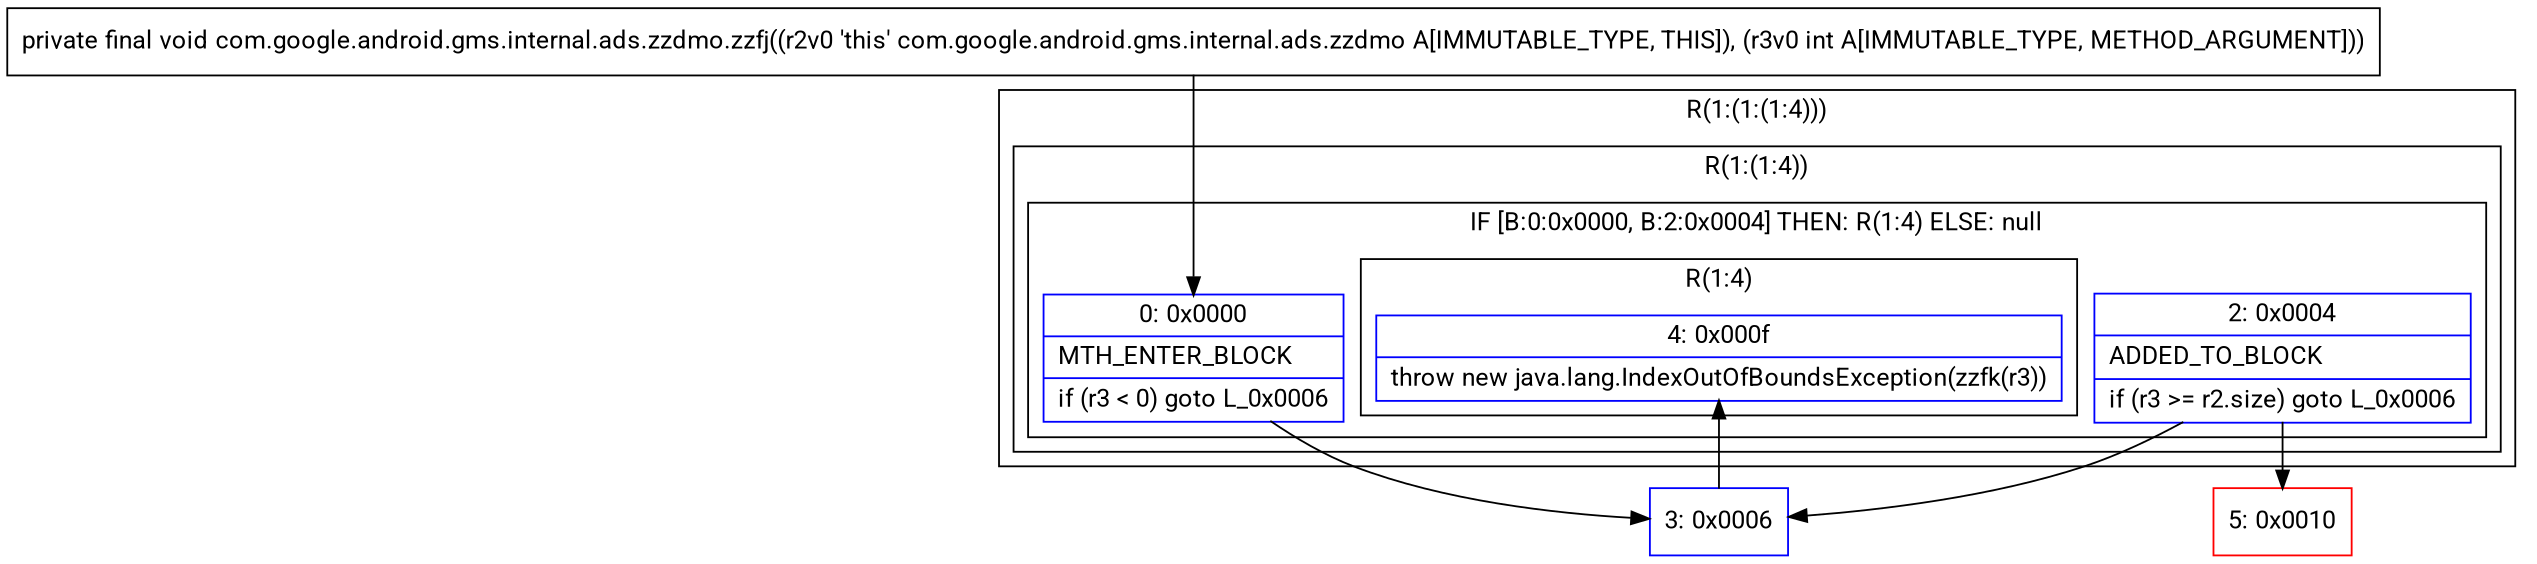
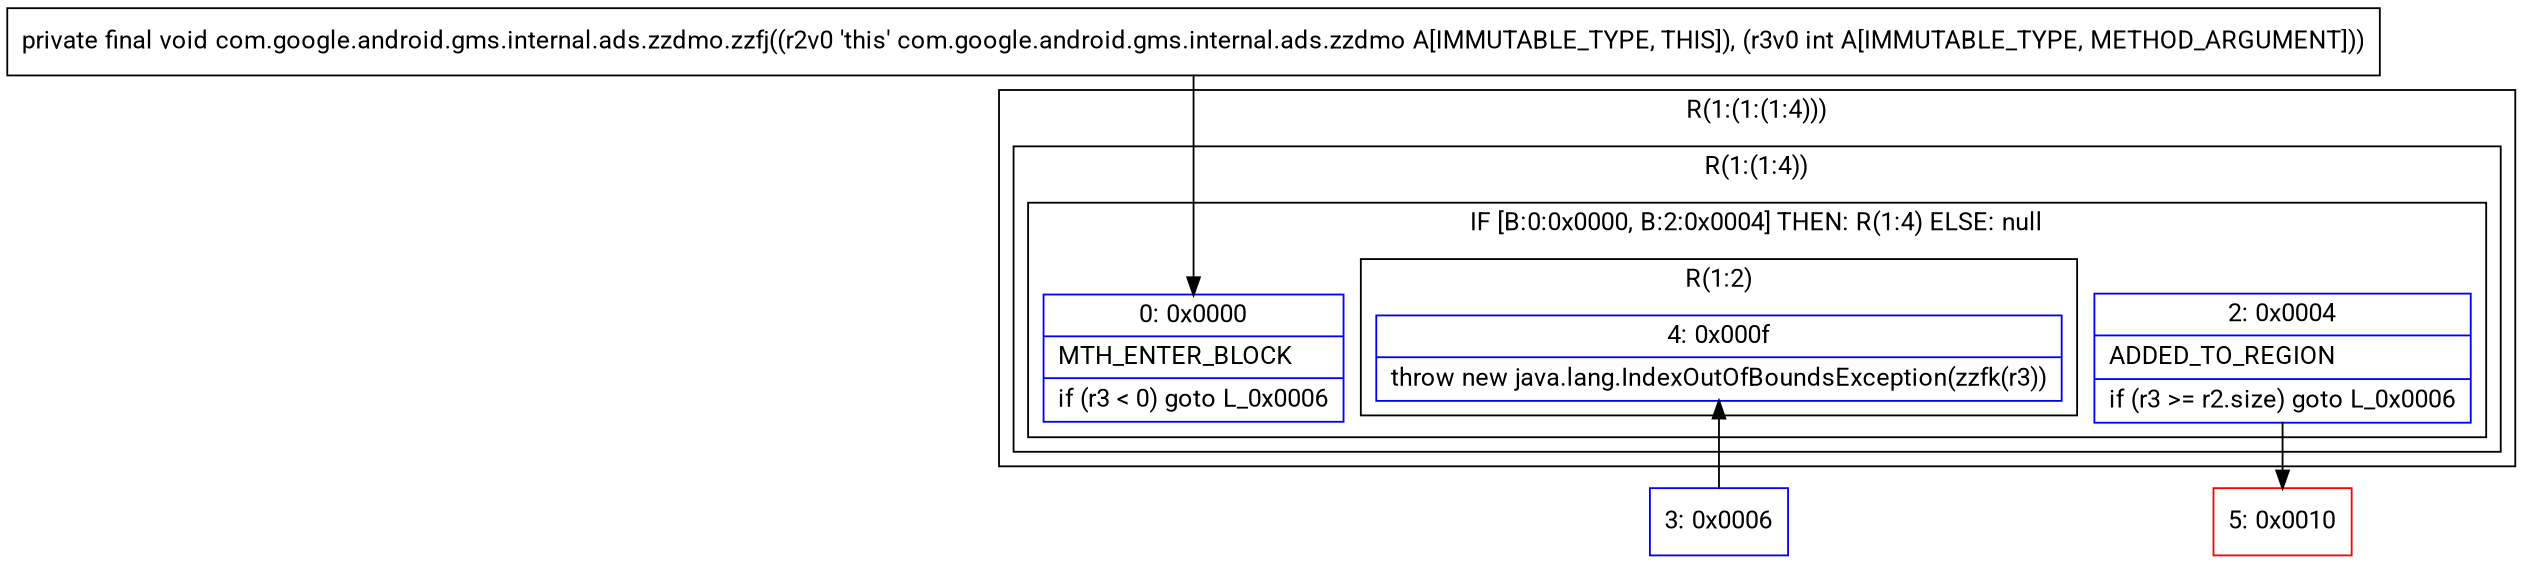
(1719, 280) -> (1719, 280)
(2216, 356) -> (2223, 356)
(2000, 489) -> none
(1444, 493) -> none
